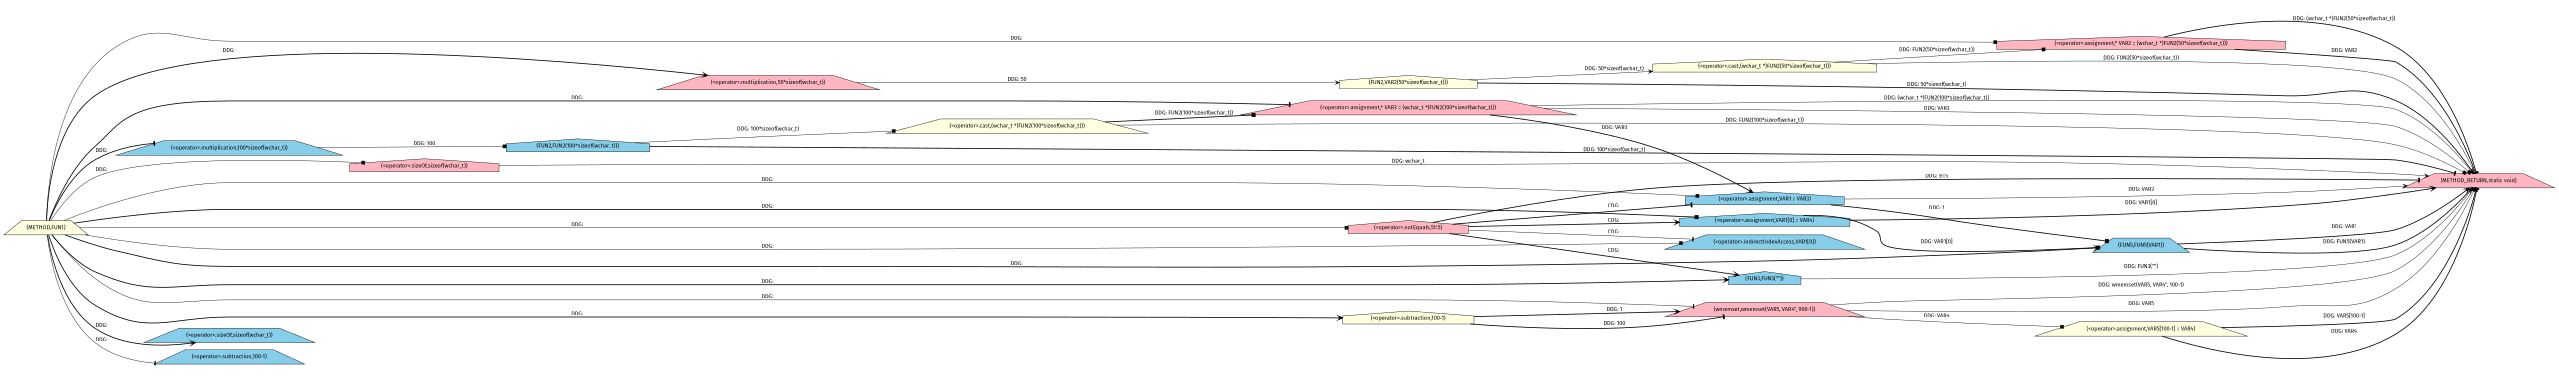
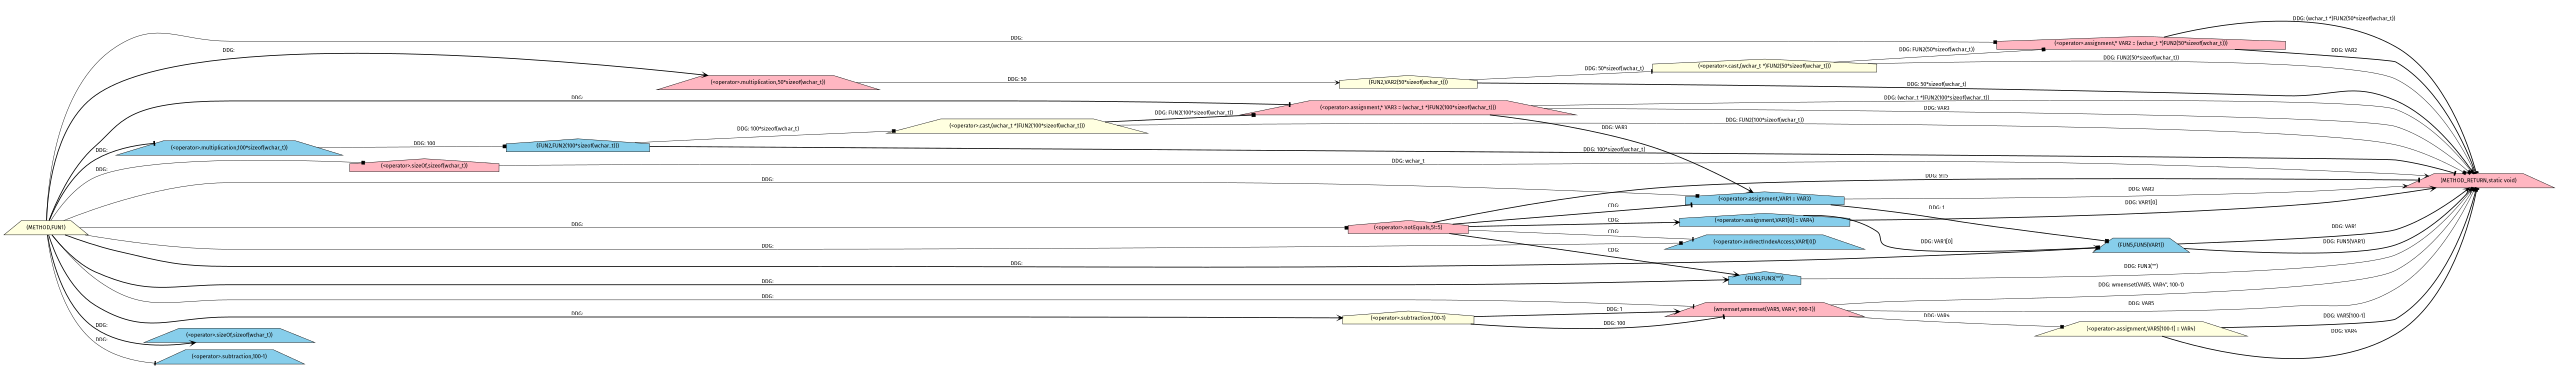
(1560, 76) -> (1560, 76)
(884, 209) -> none
